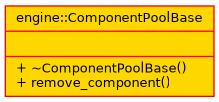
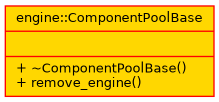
(94, 83) -> (79, 83)
